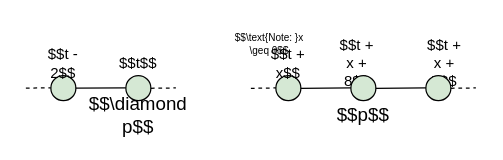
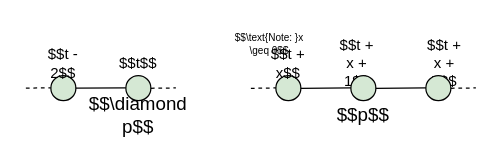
(357, 63) -> (357, 63)
